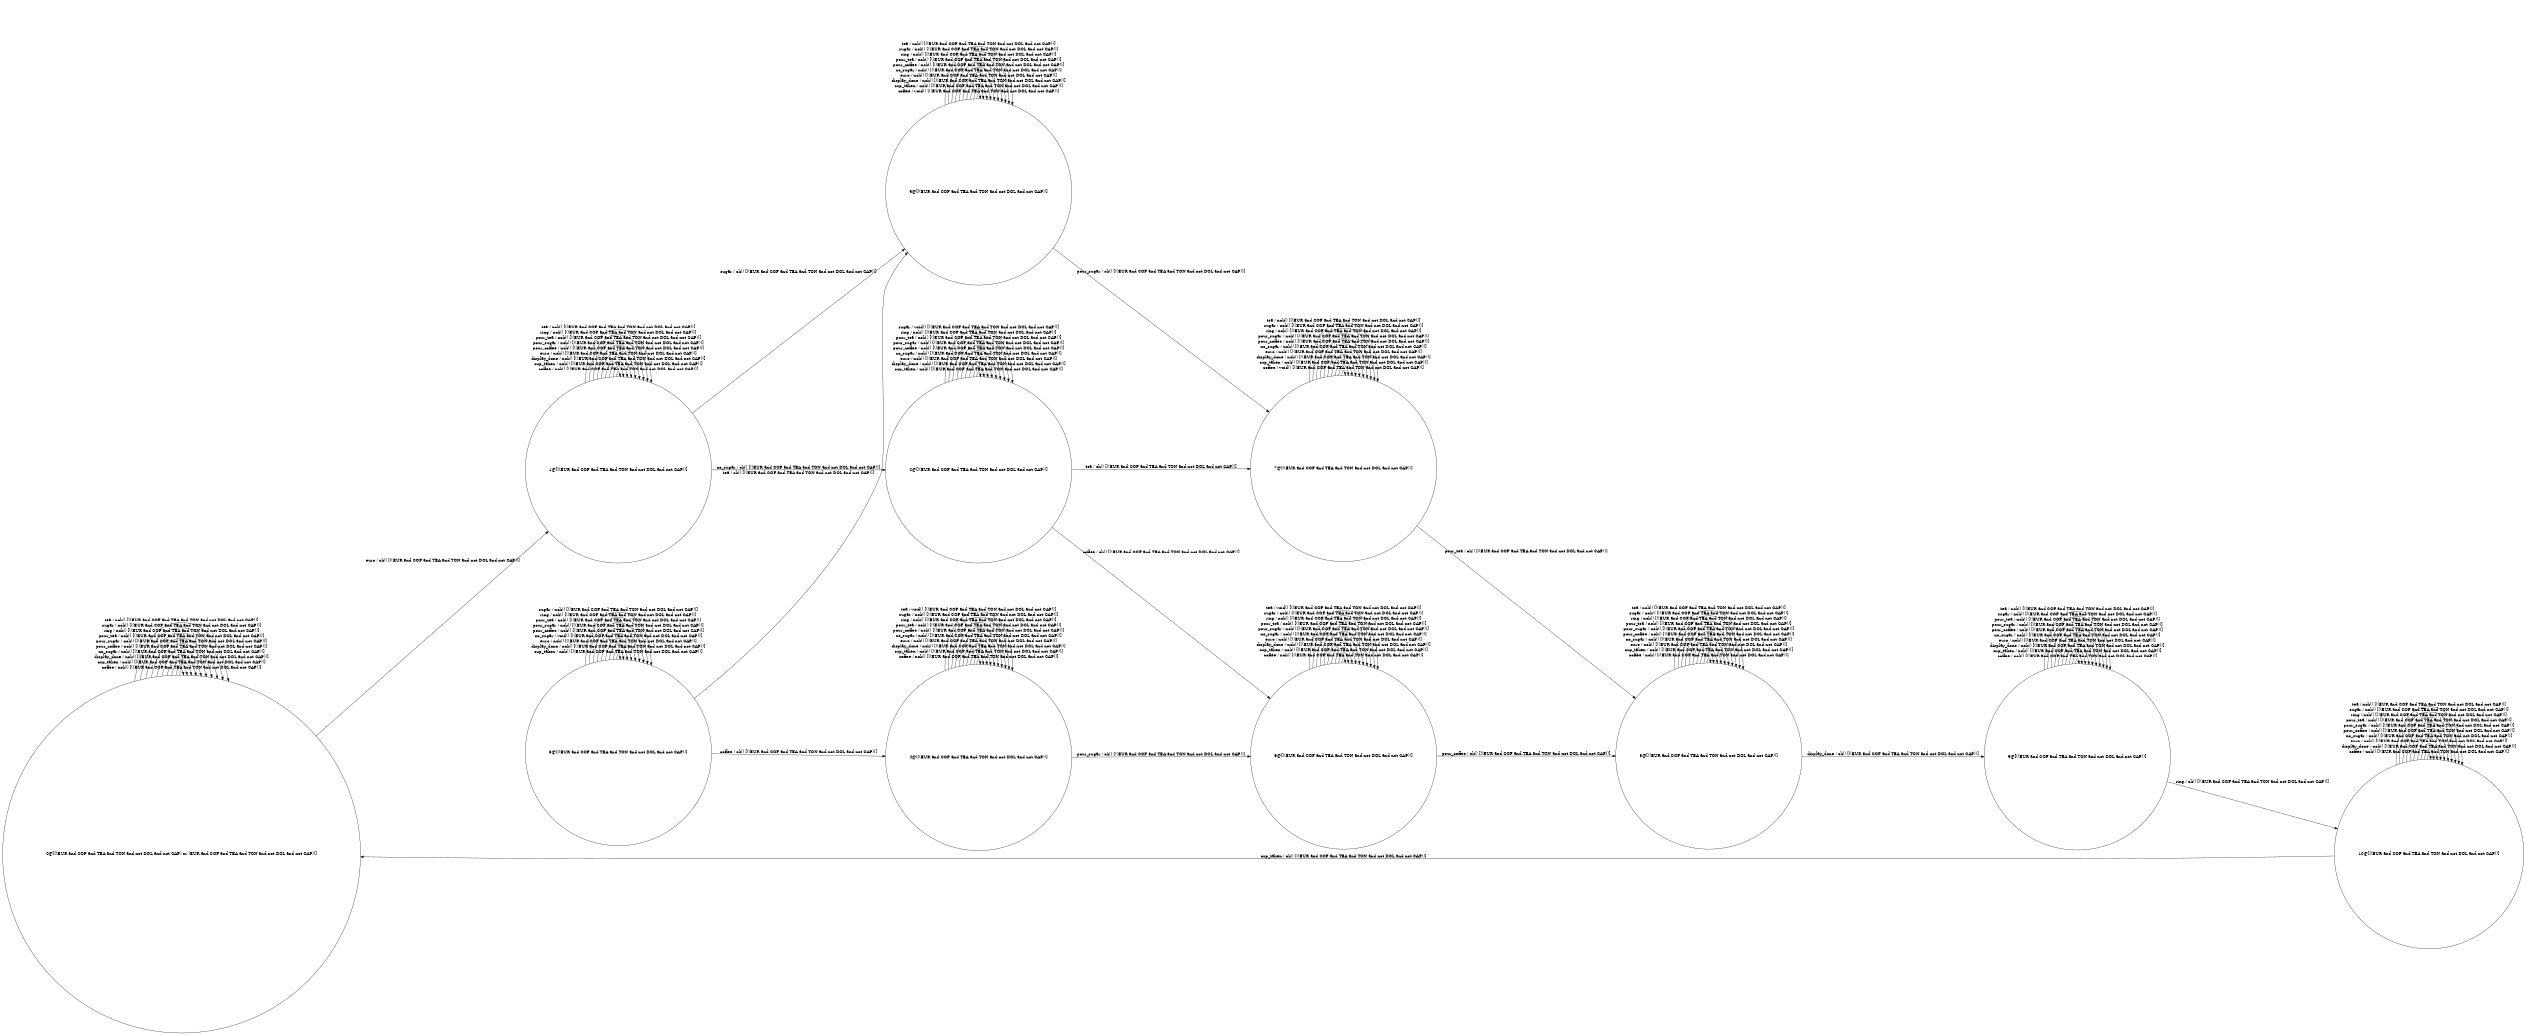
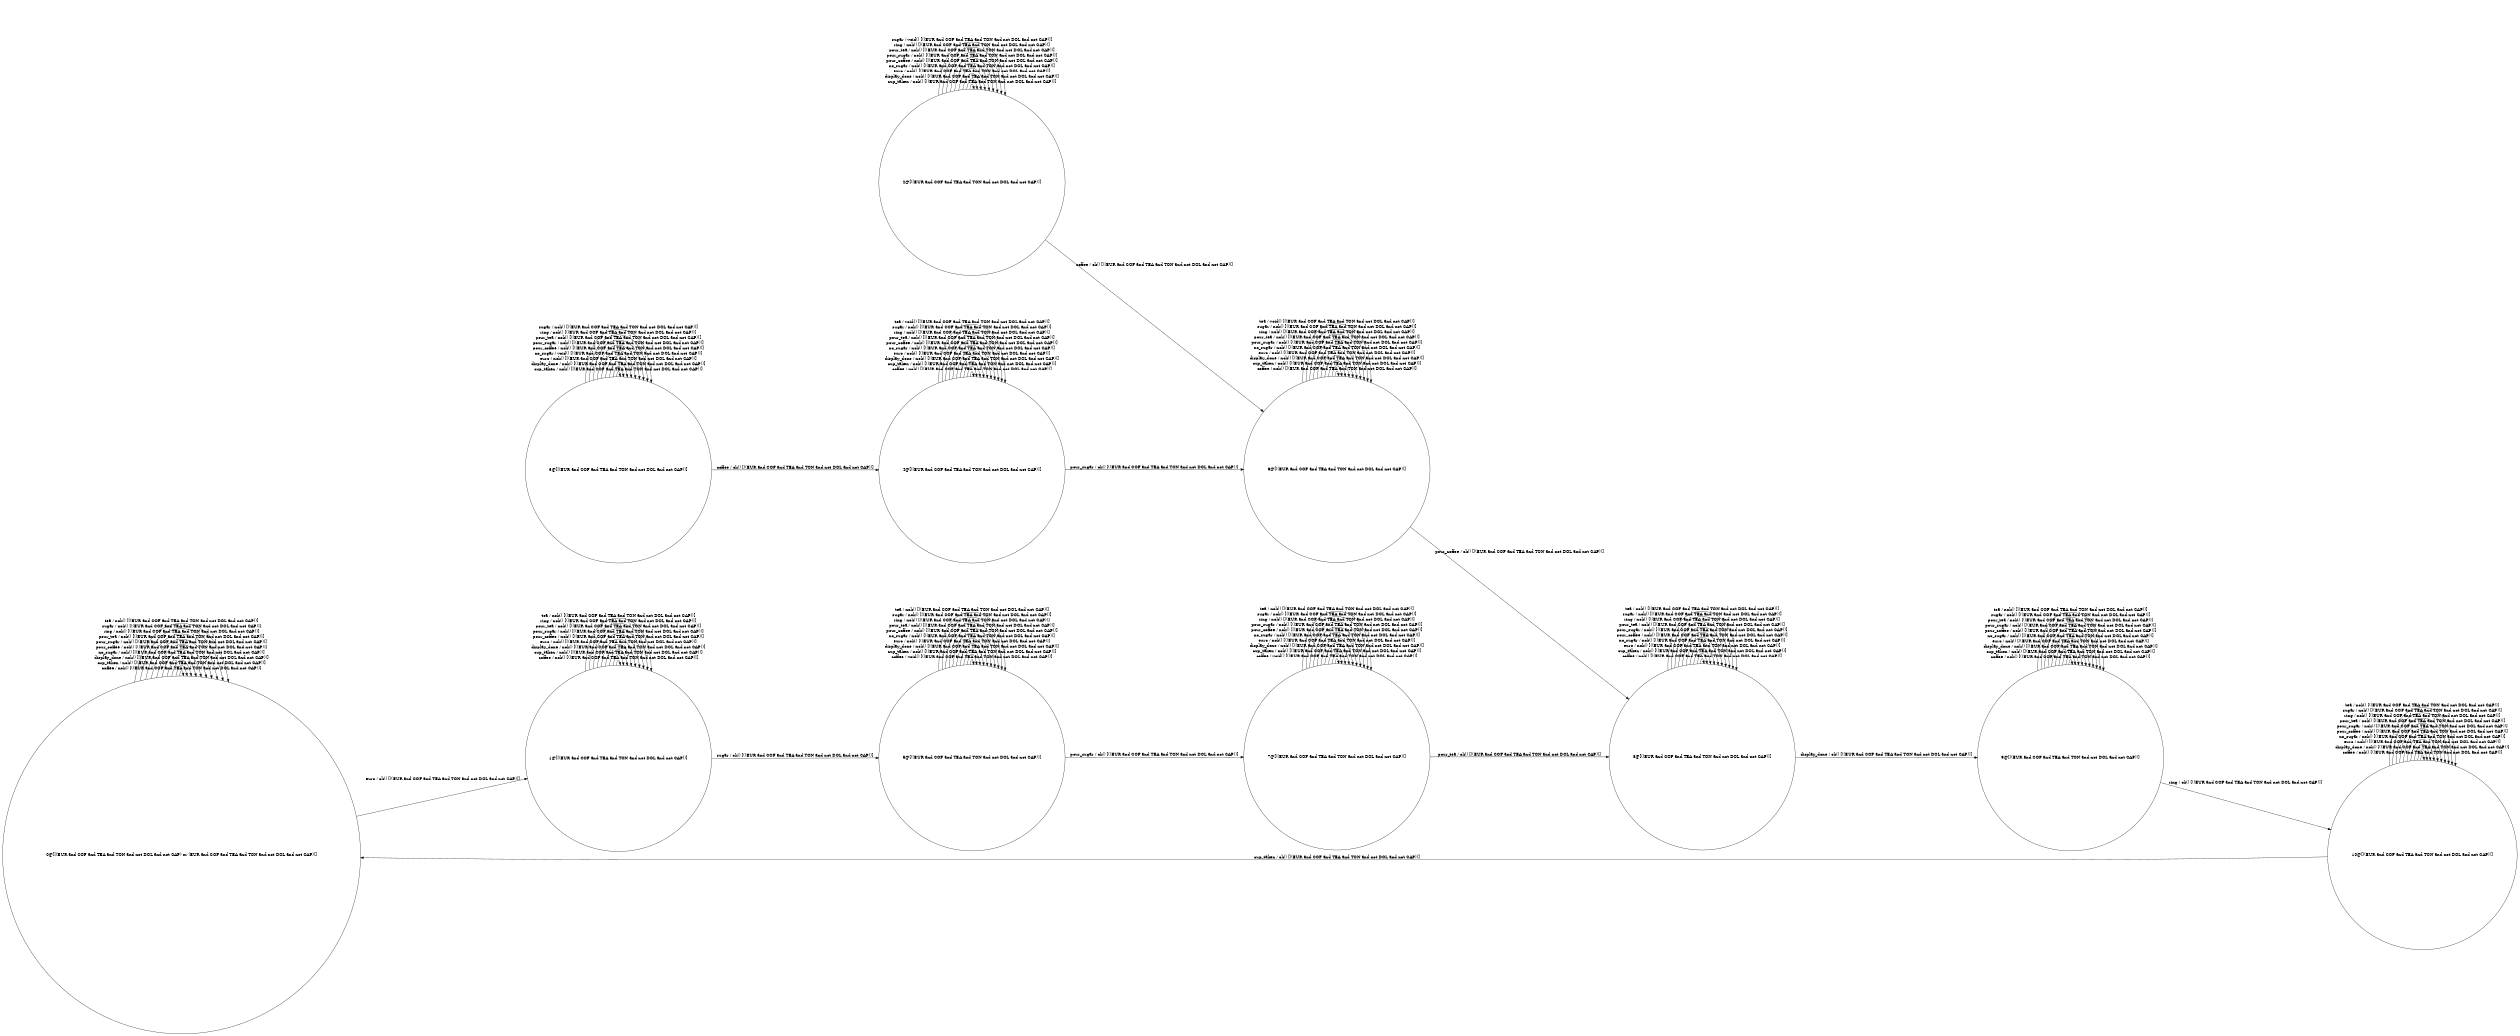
(1160, 469) -> none
(797, 470) -> none
(866, 505) -> none
